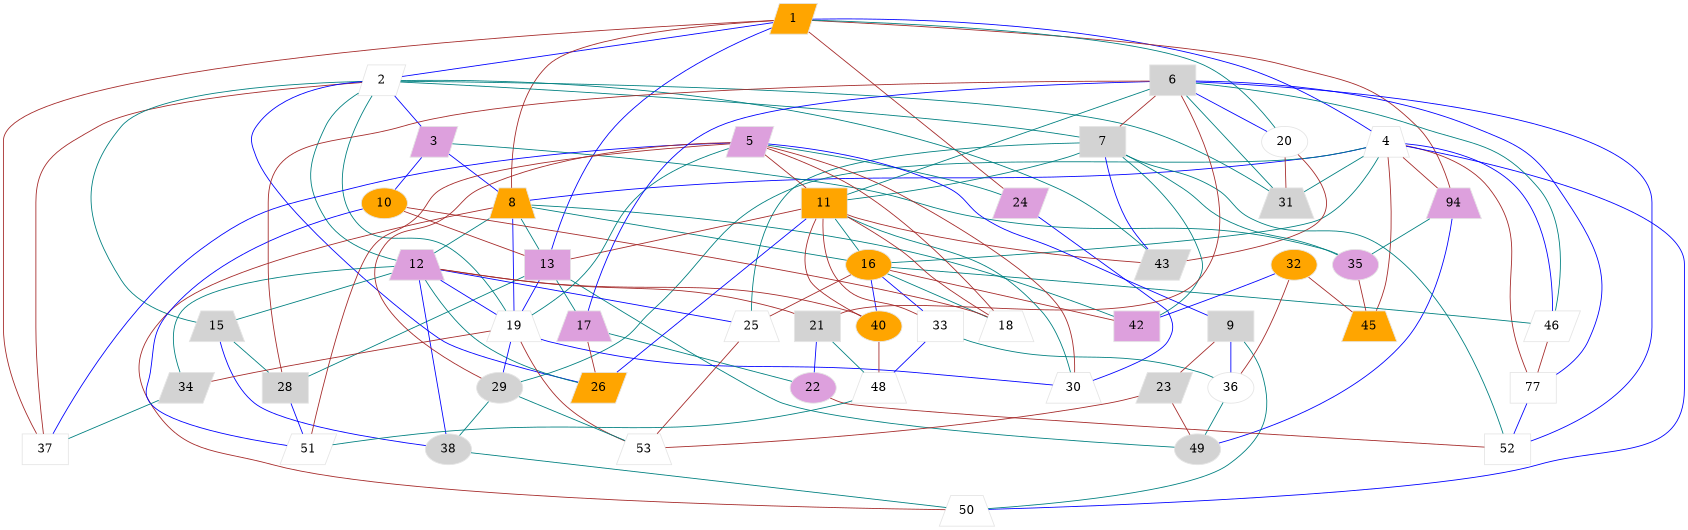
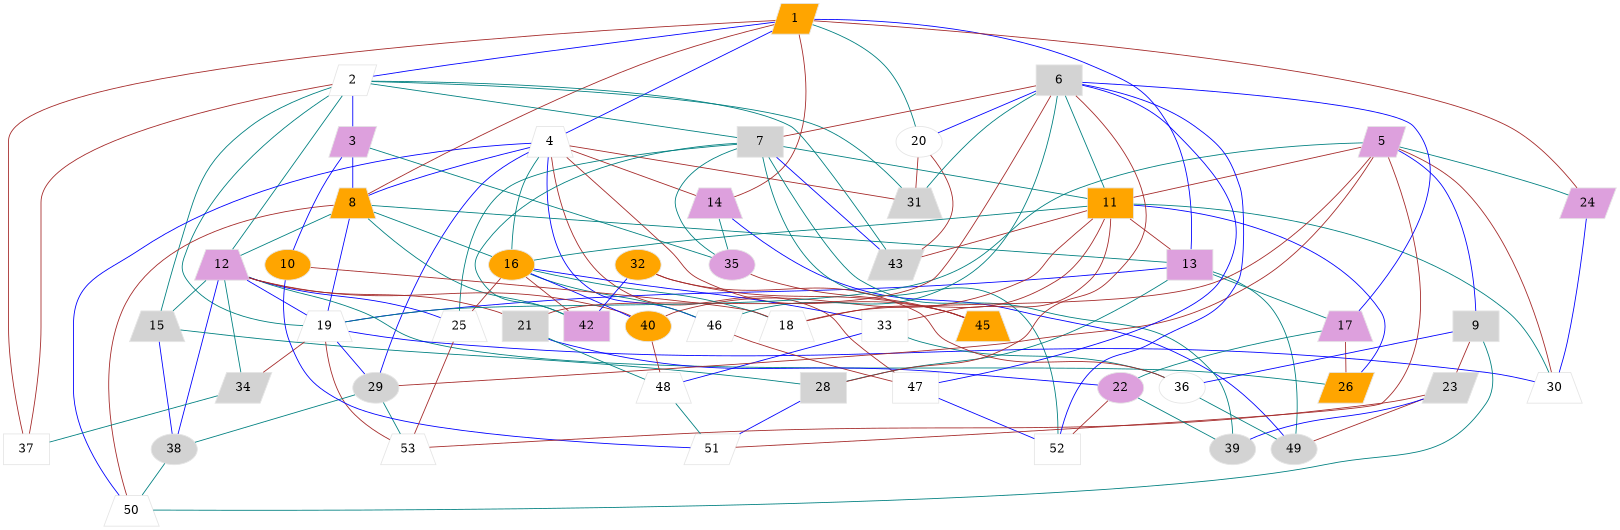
(954, 164) -> (435, 248)
(1334, 174) -> (732, 172)
(361, 186) -> none
(1454, 203) -> (715, 203)
(458, 231) -> none
(337, 254) -> none
(1533, 388) -> (916, 388)
none -> (1233, 449)
